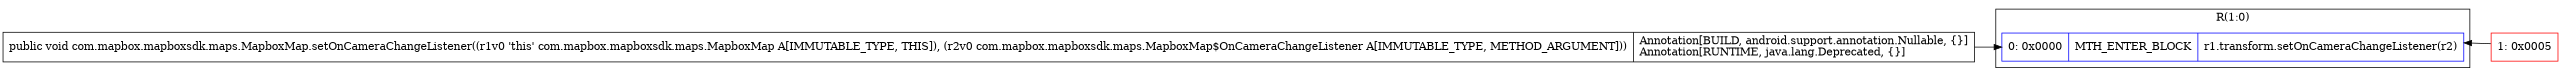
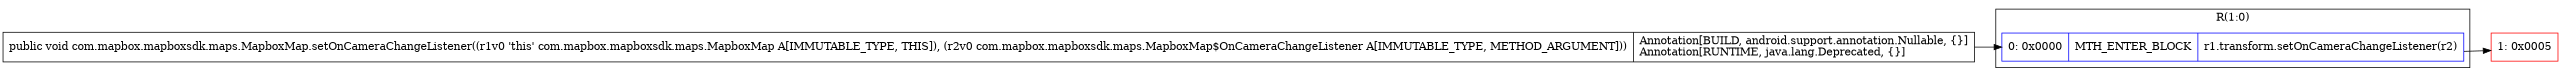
(2481, 43) -> (2474, 51)
